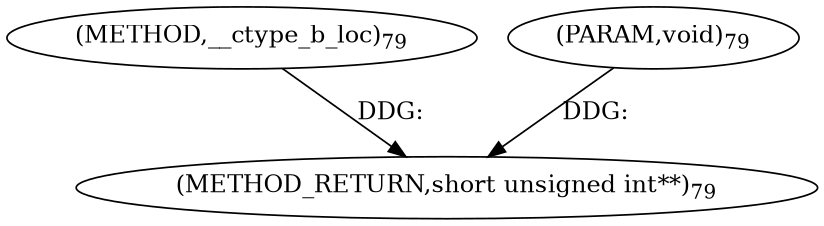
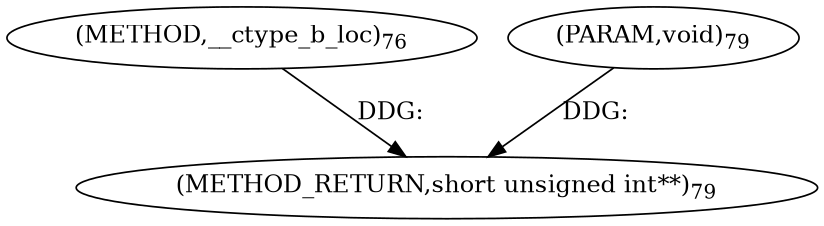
(395, 35) -> (395, 35)
